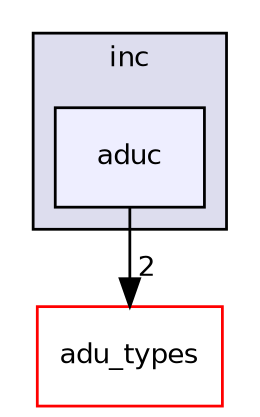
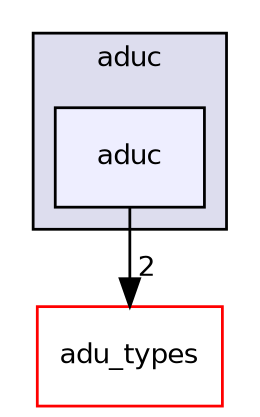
(130, 59) -> (130, 59)
